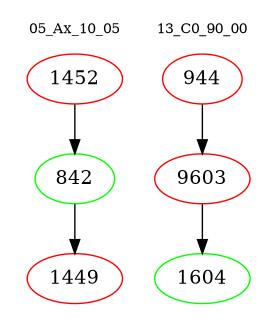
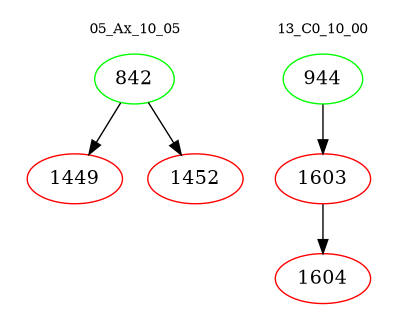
(202, 30) -> (323, 30)
(202, 79) -> (323, 79)
(75, 122) -> (161, 123)
(202, 179) -> (323, 179)
(202, 279) -> (323, 279)
